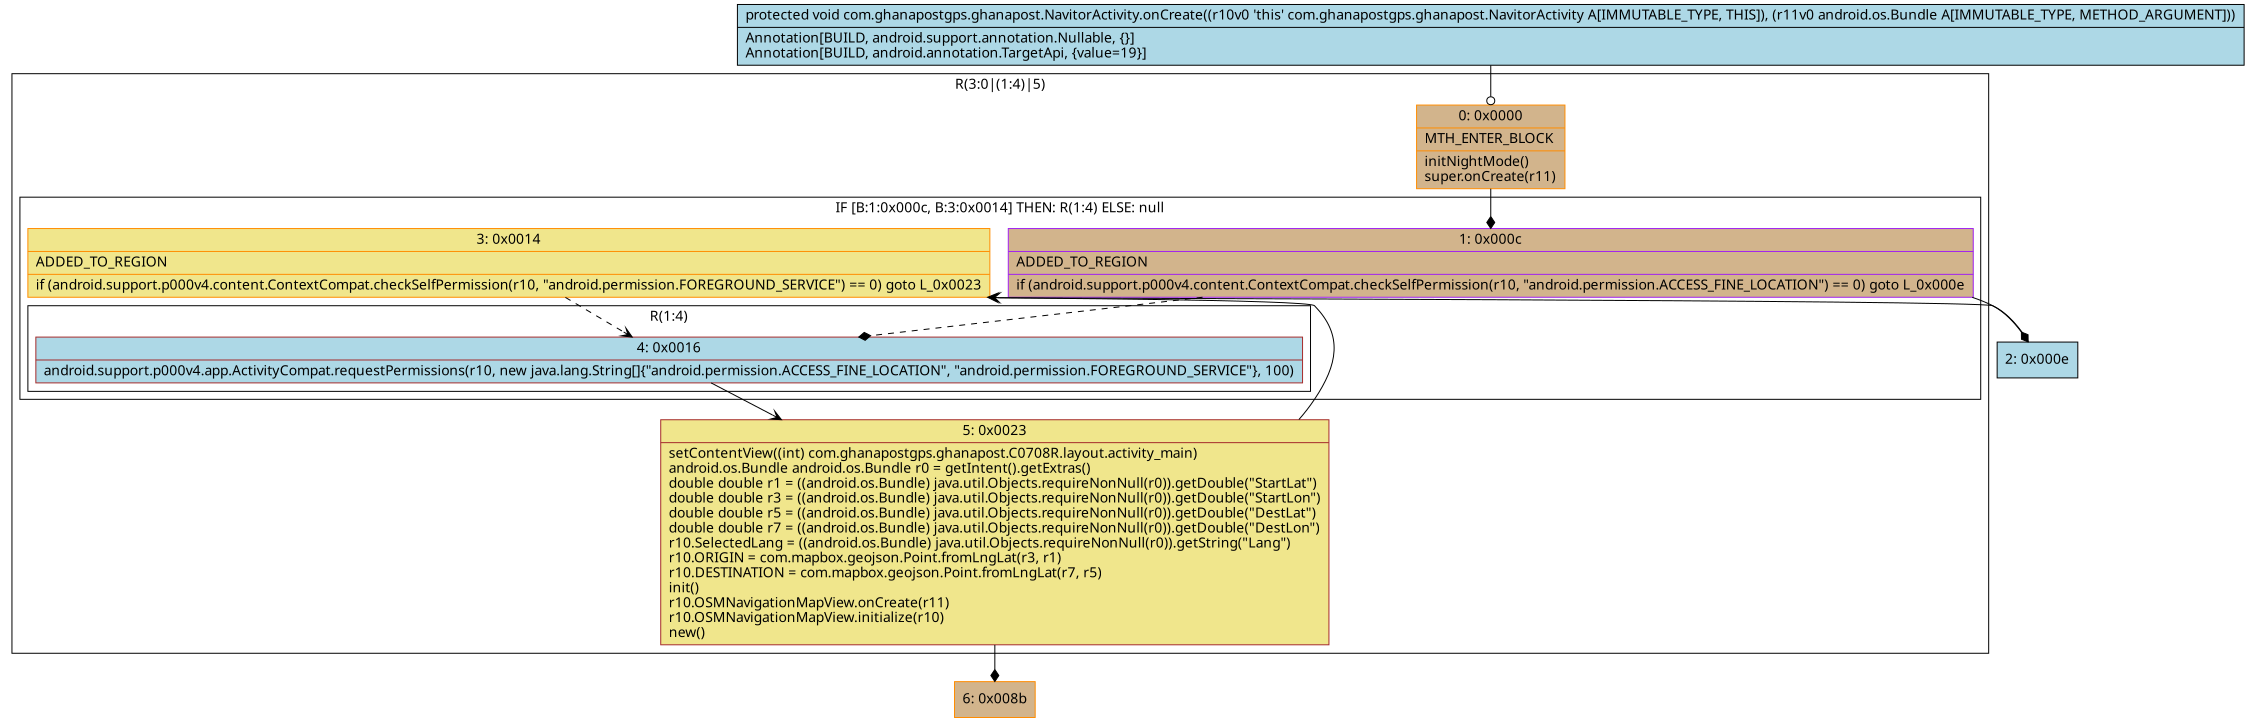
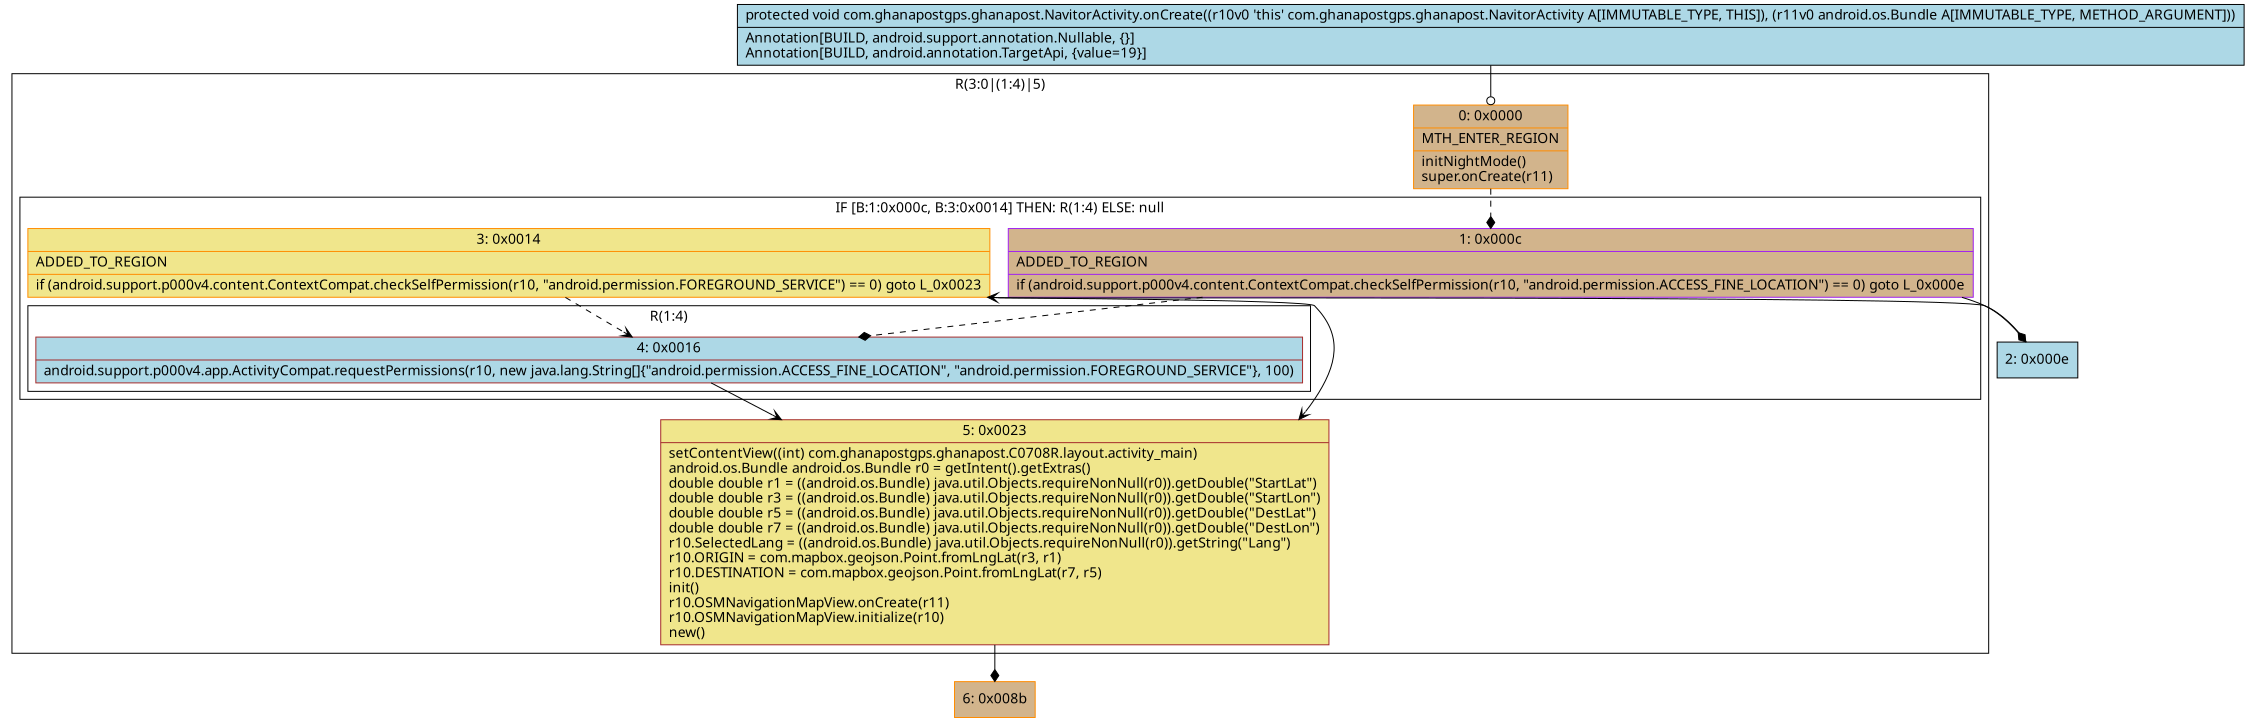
(1489, 139) -> (1491, 139)
(1491, 203) -> (1491, 203)
(1319, 311) -> (1319, 312)
